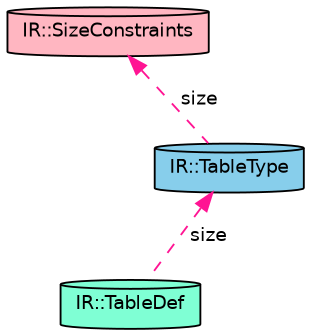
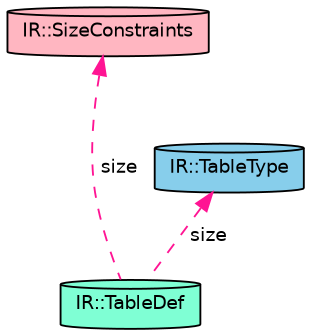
(175, 107) -> (93, 179)
